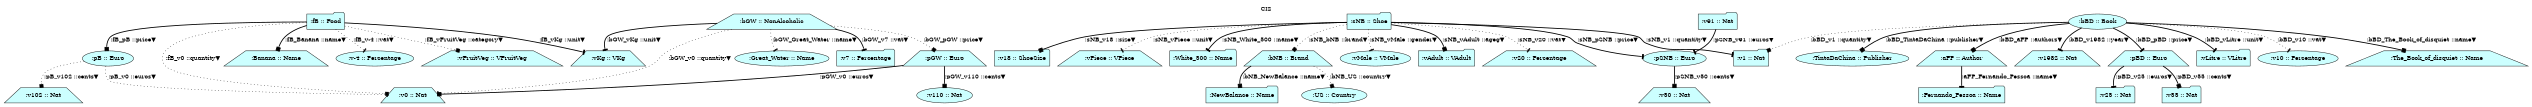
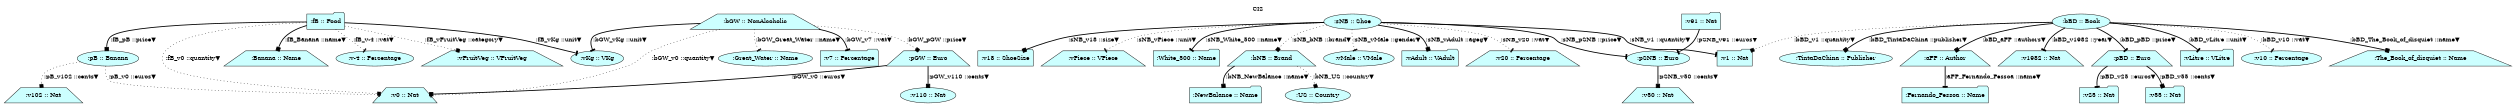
(1369, 22) -> (1353, 22)
(108, 58) -> (108, 58)
(608, 58) -> (597, 58)
